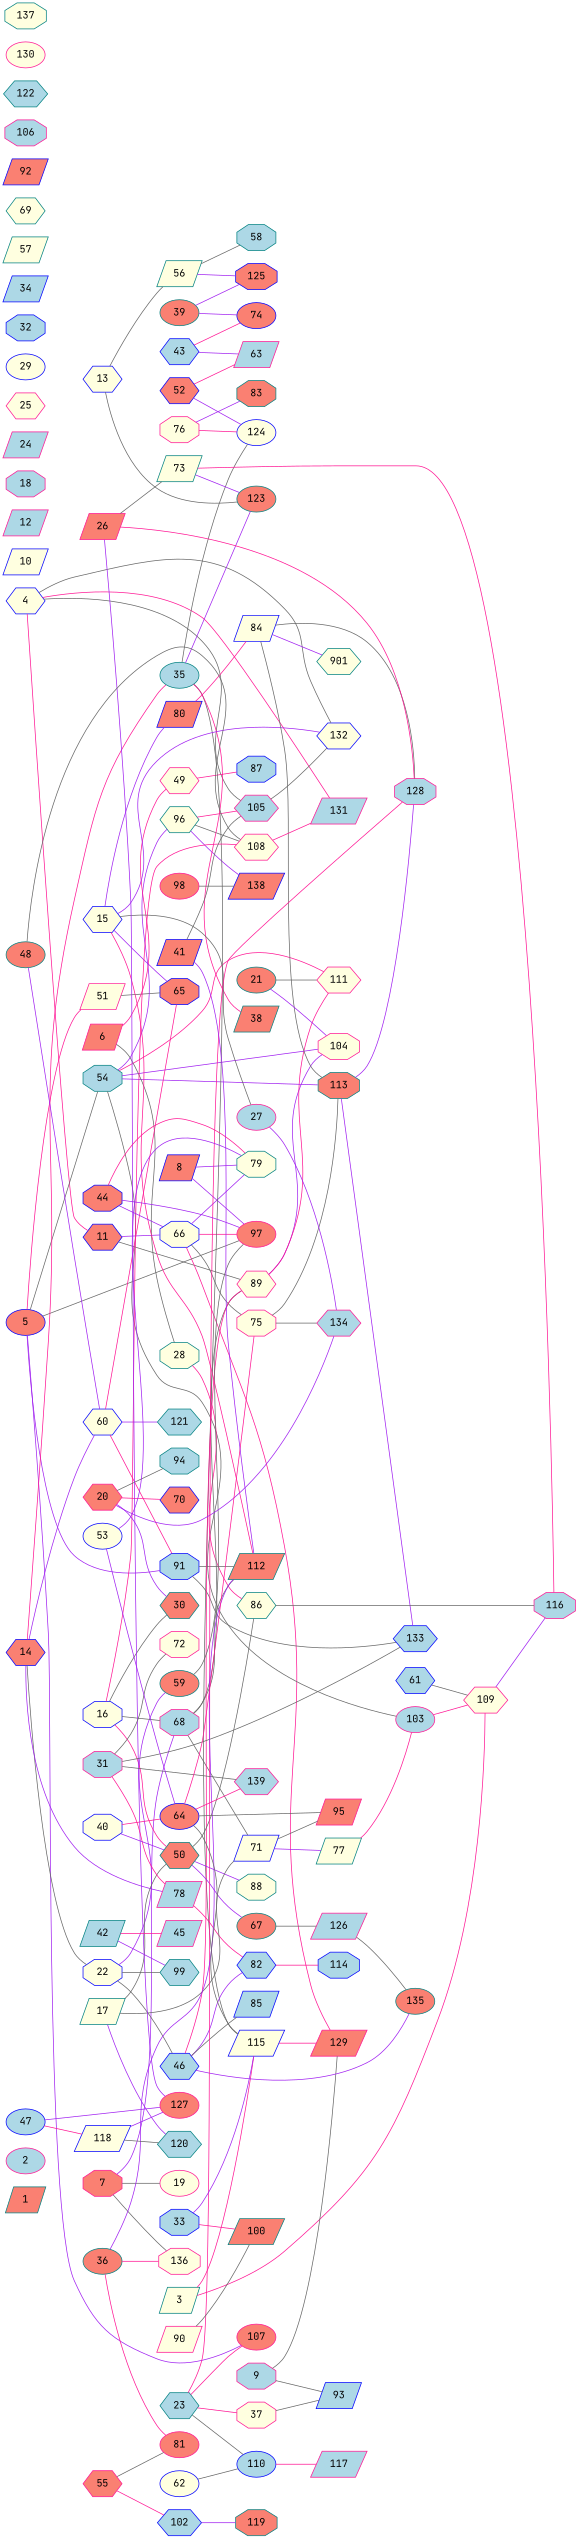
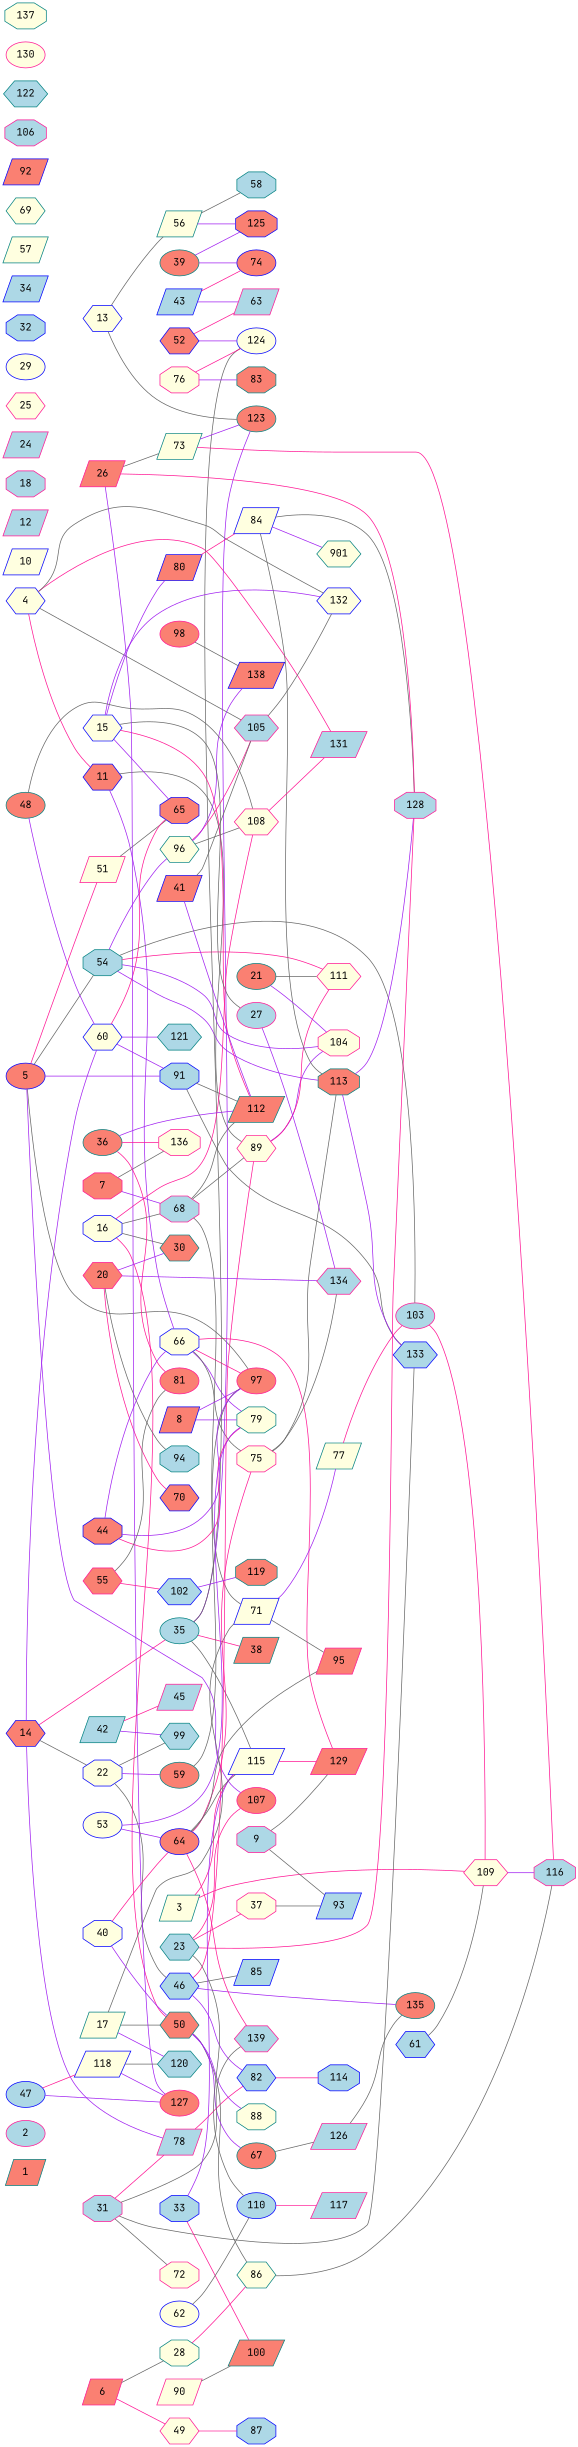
(179, 352) -> (179, 302)
(147, 1506) -> (140, 1056)
(179, 2183) -> none
